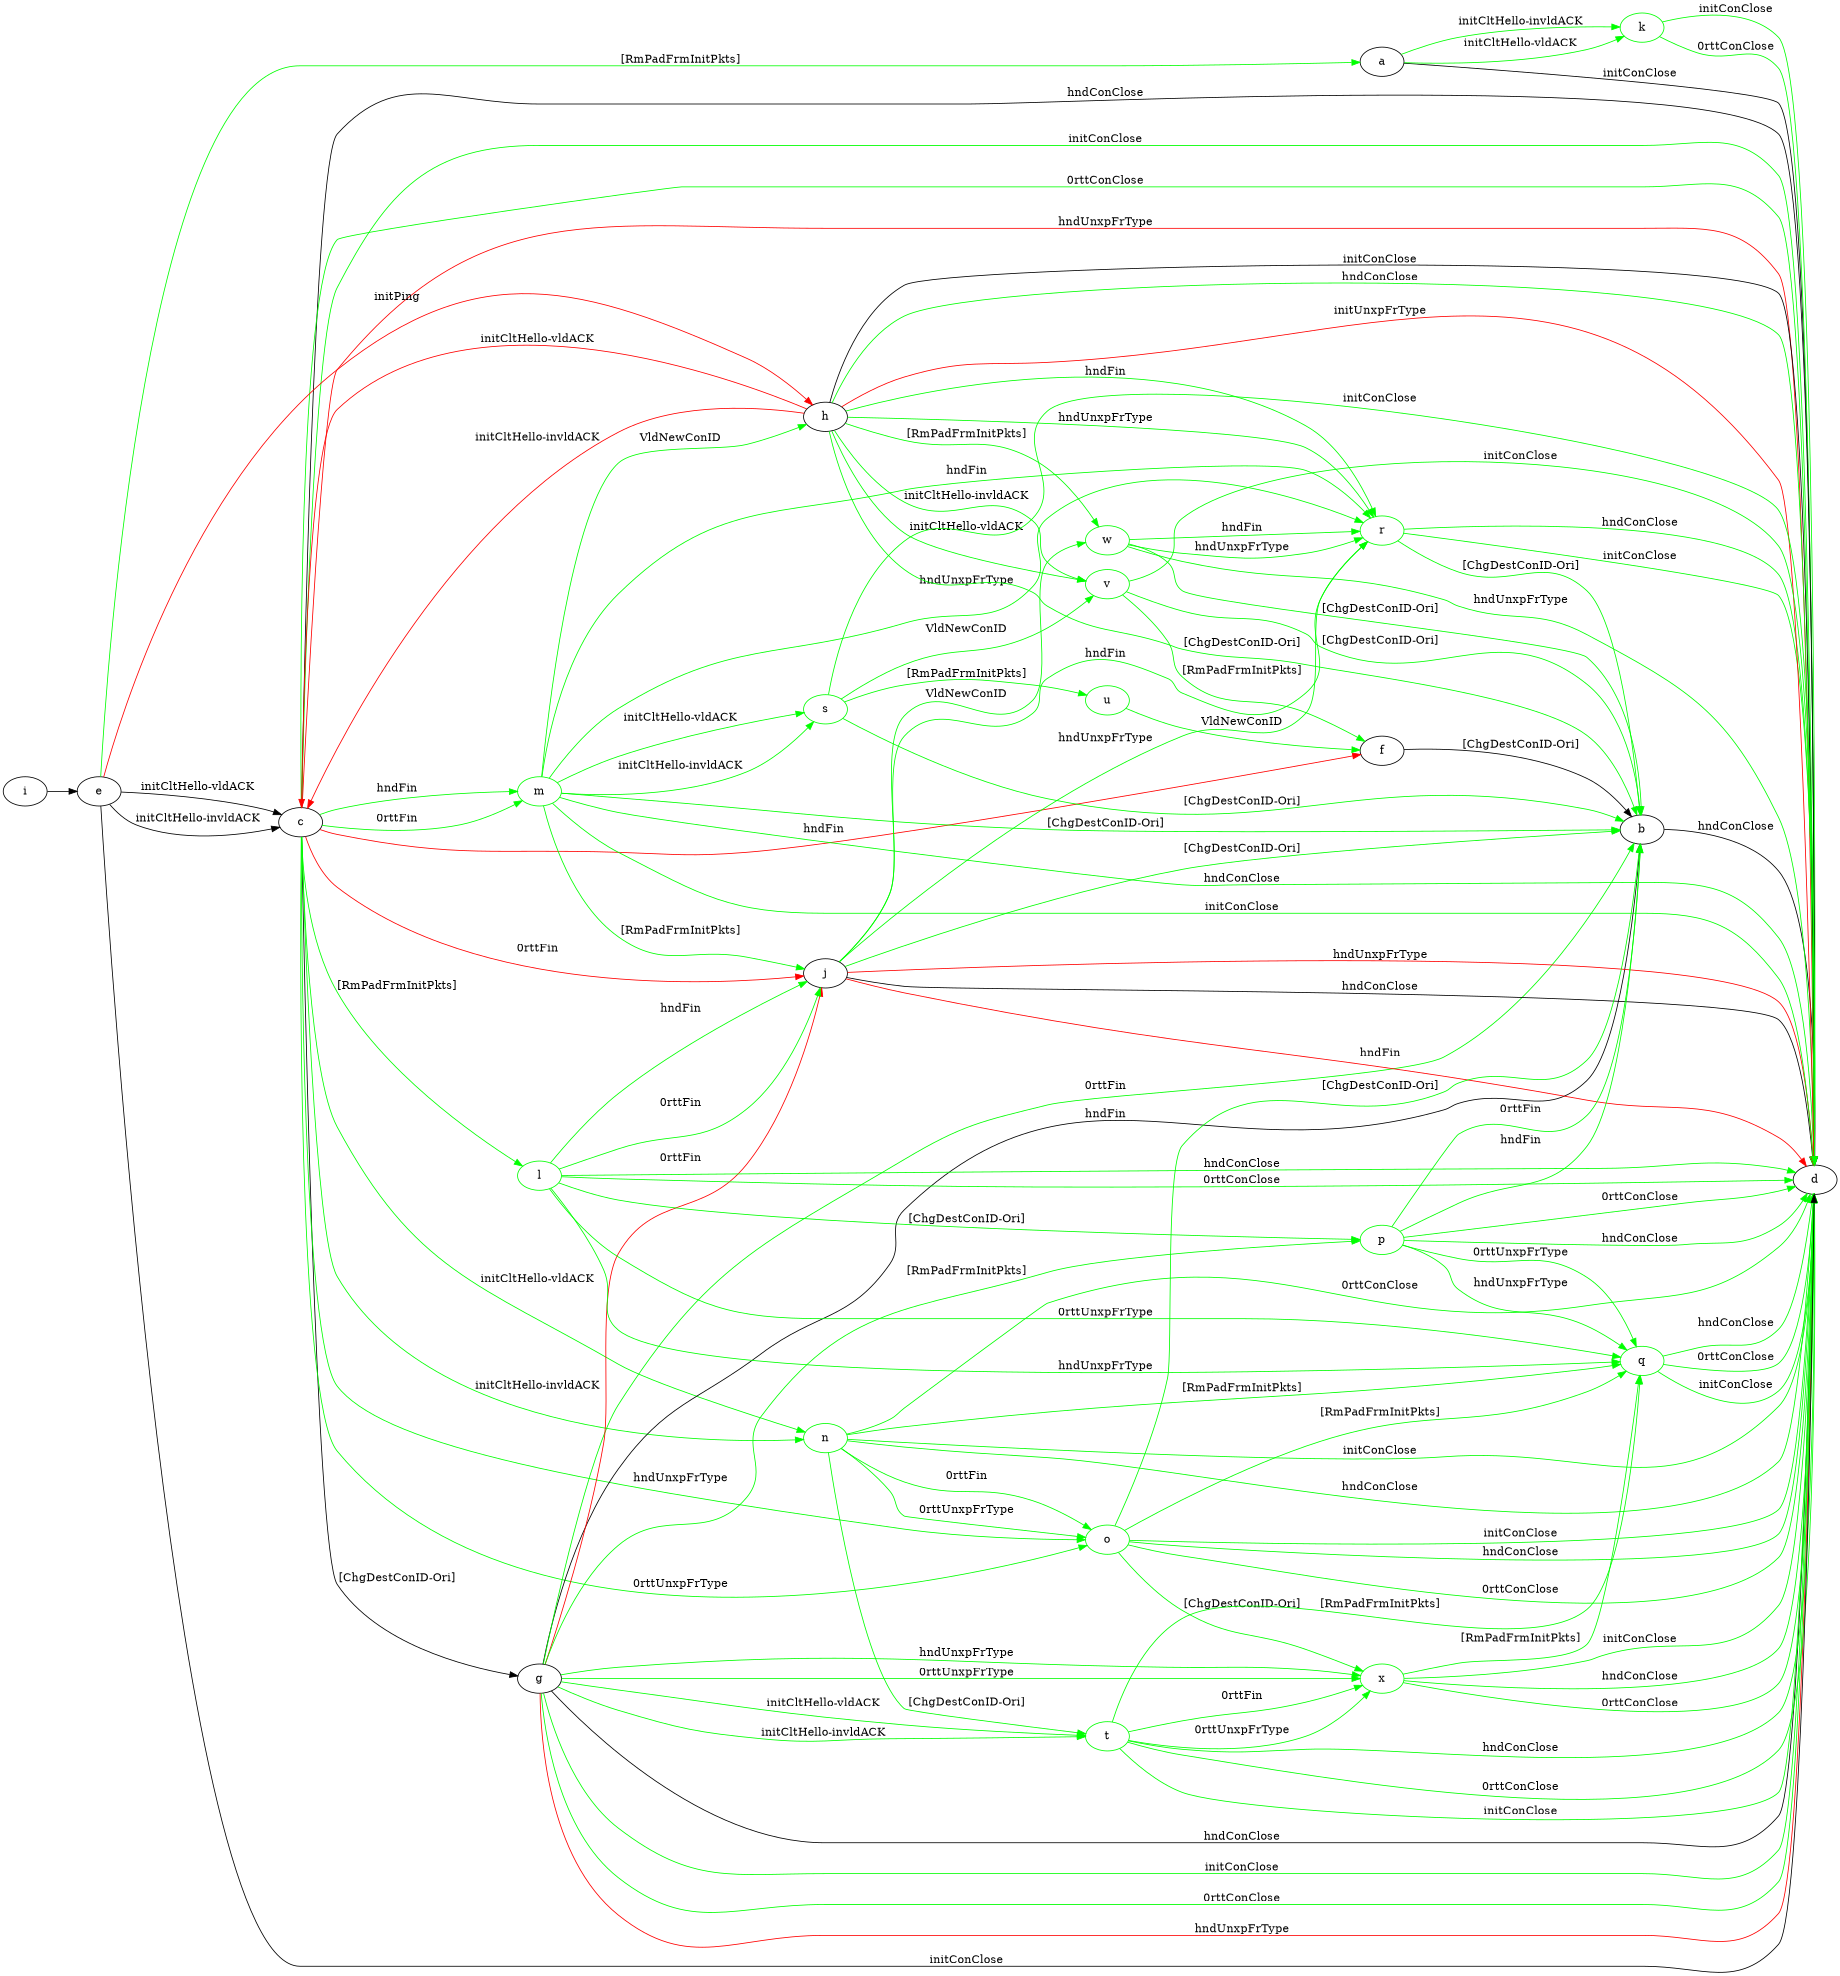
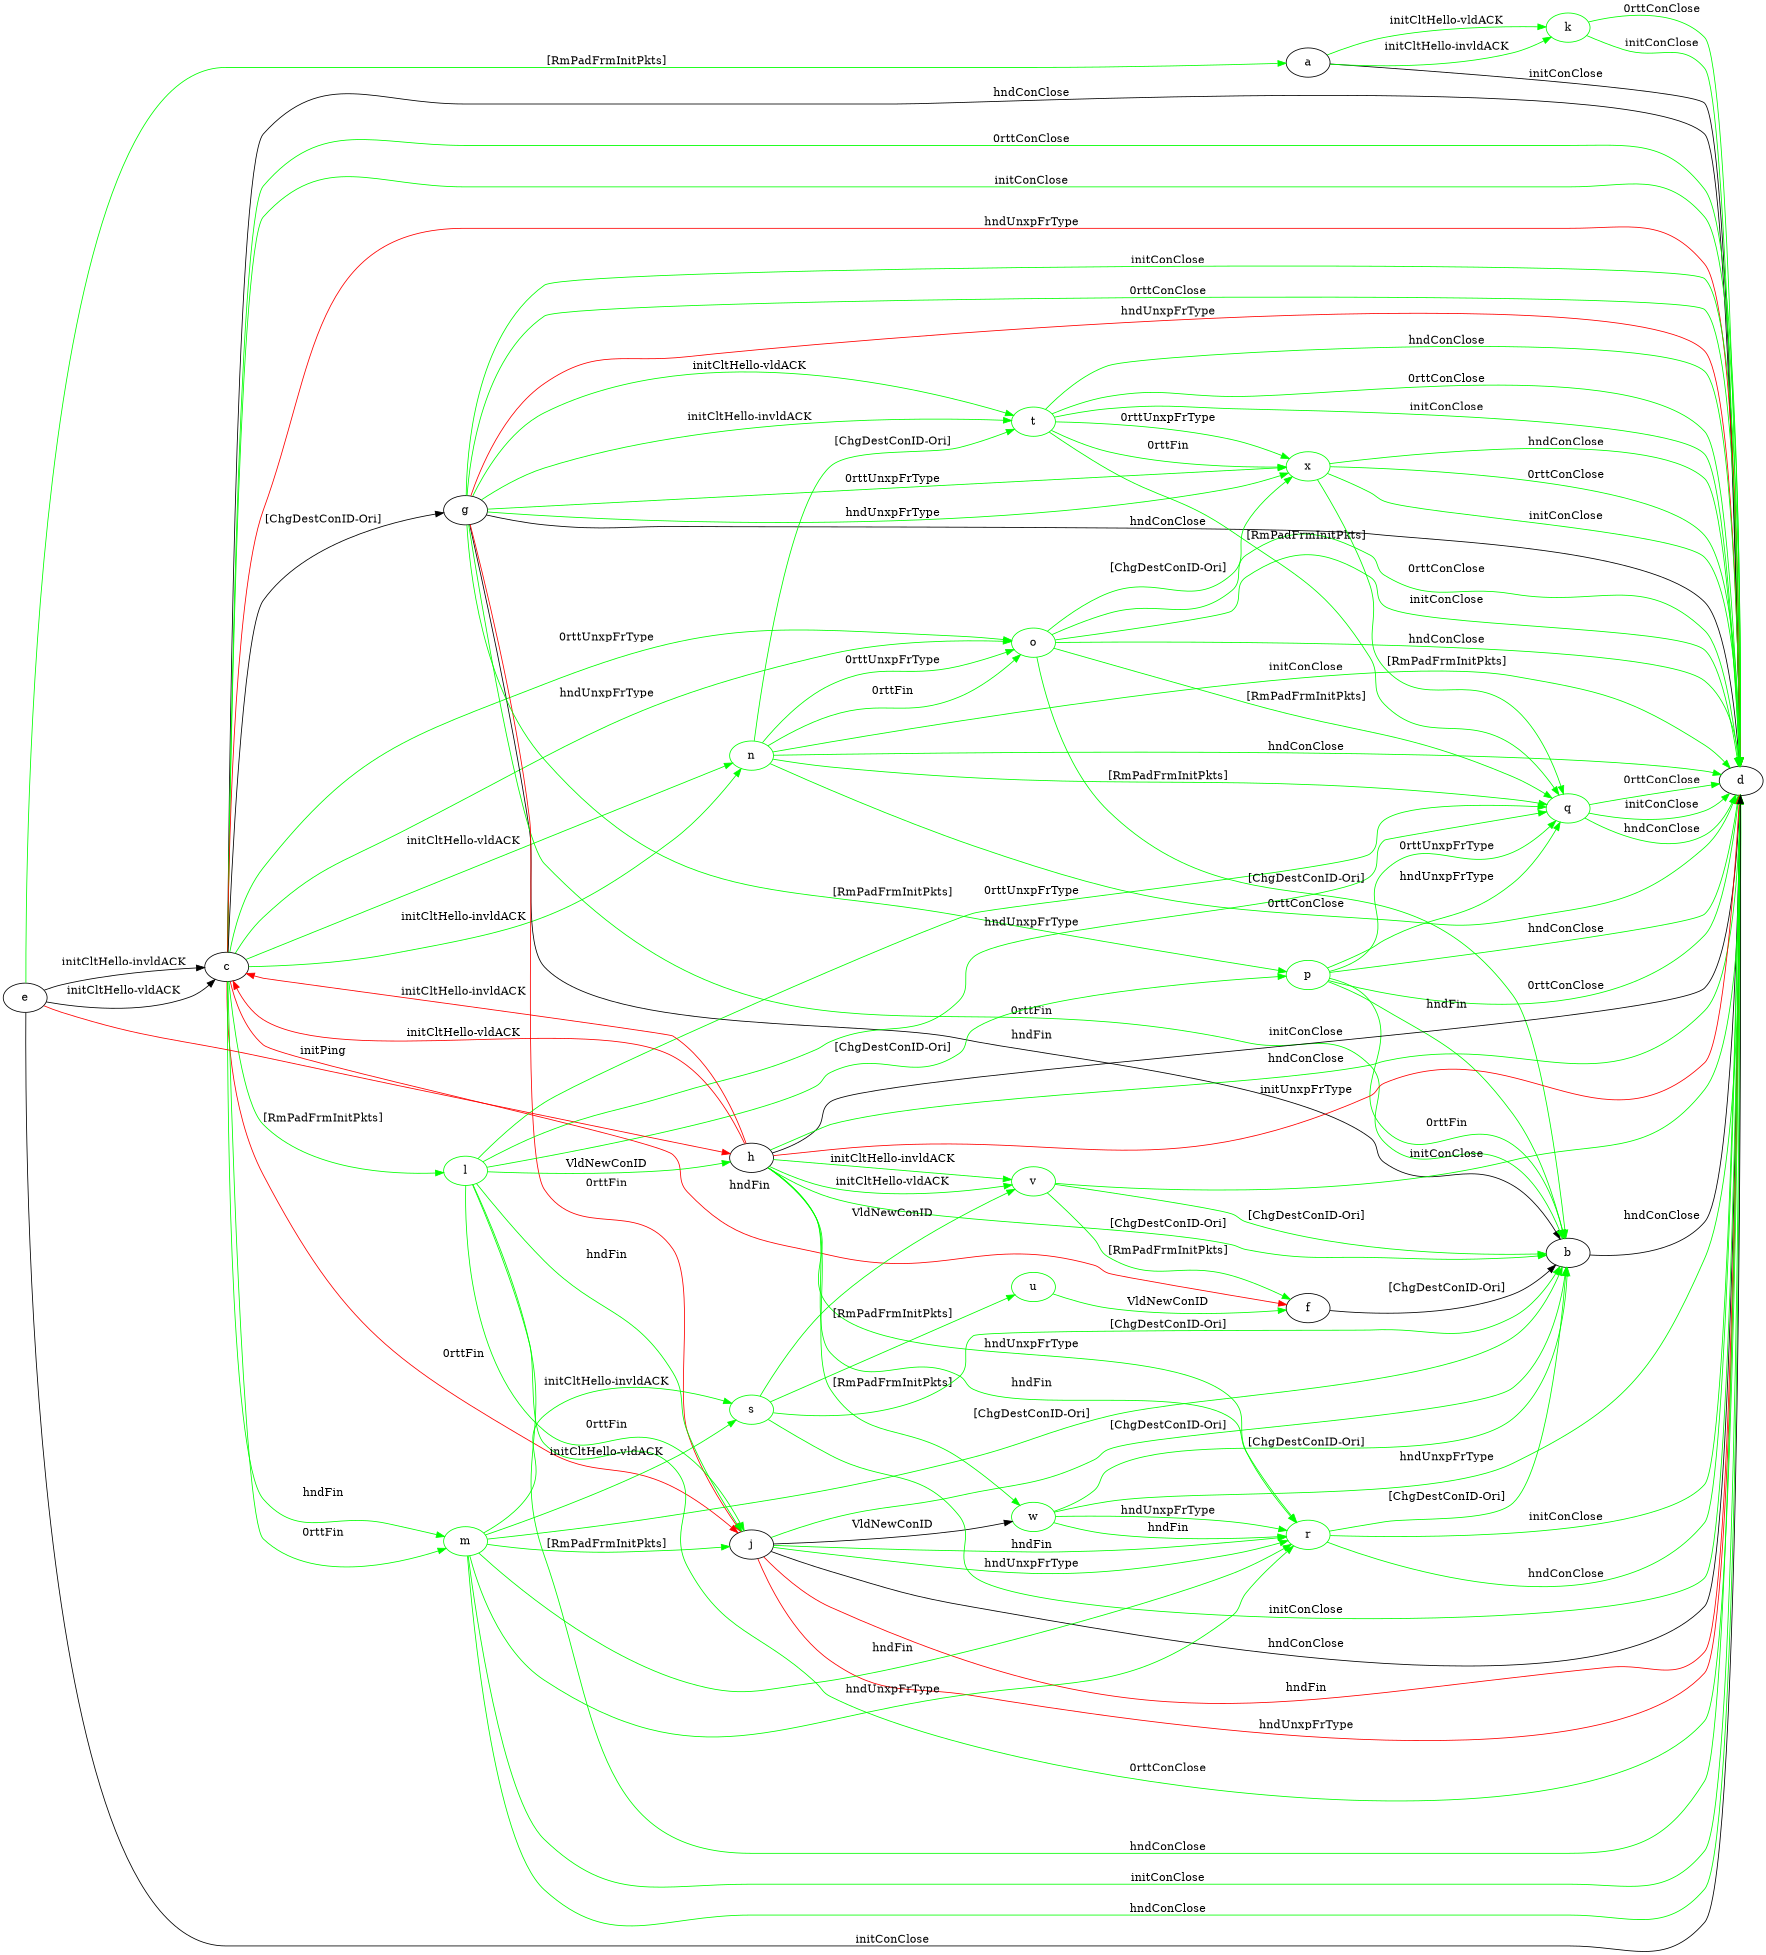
(586, 525) -> (605, 1173)
(925, 704) -> (889, 1538)
(25, 791) -> none
